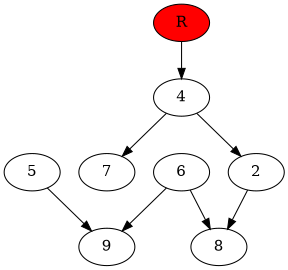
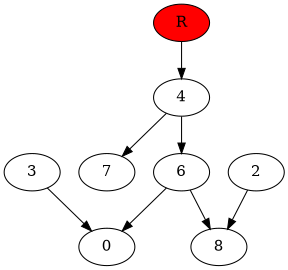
(215, 131) -> (182, 130)
(32, 172) -> (32, 172)
(107, 247) -> (107, 247)
